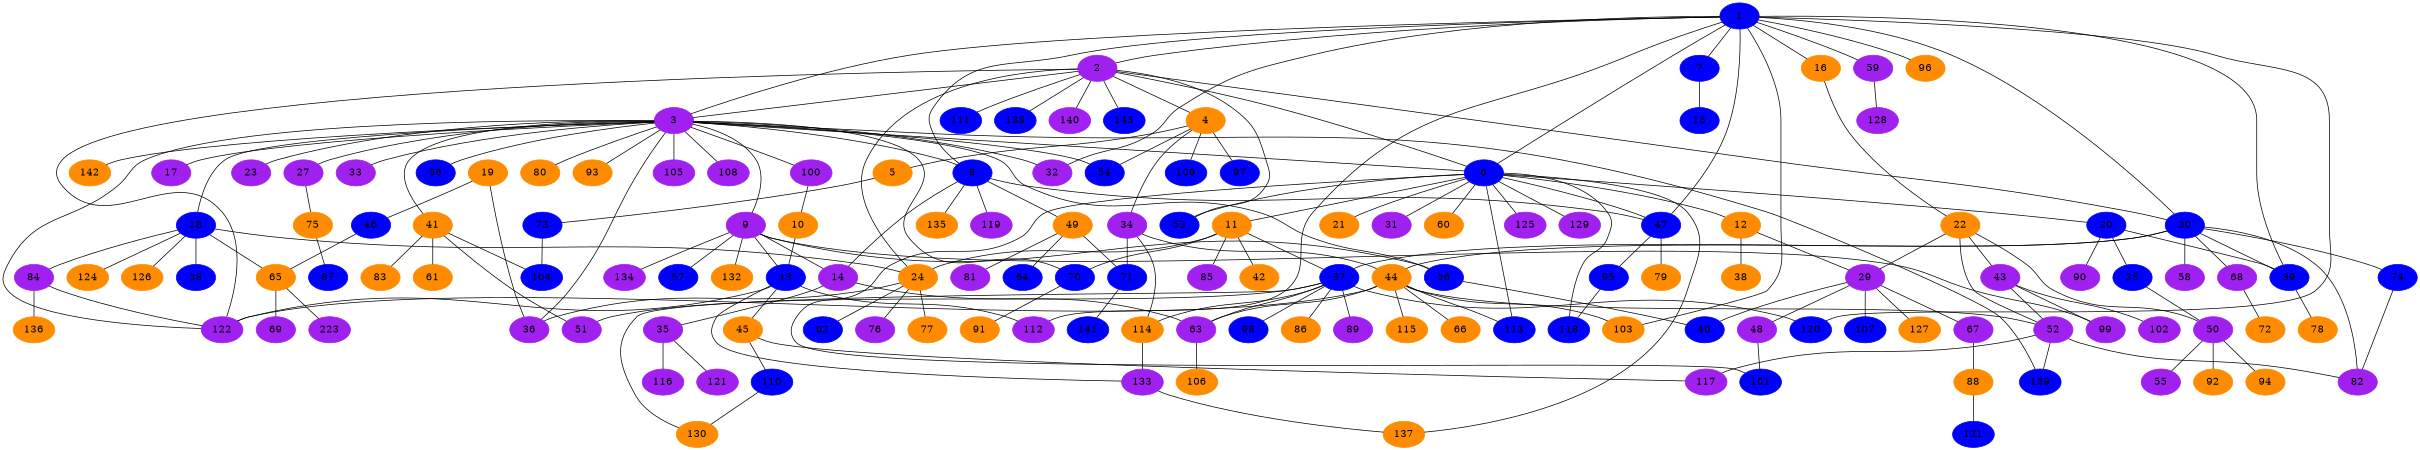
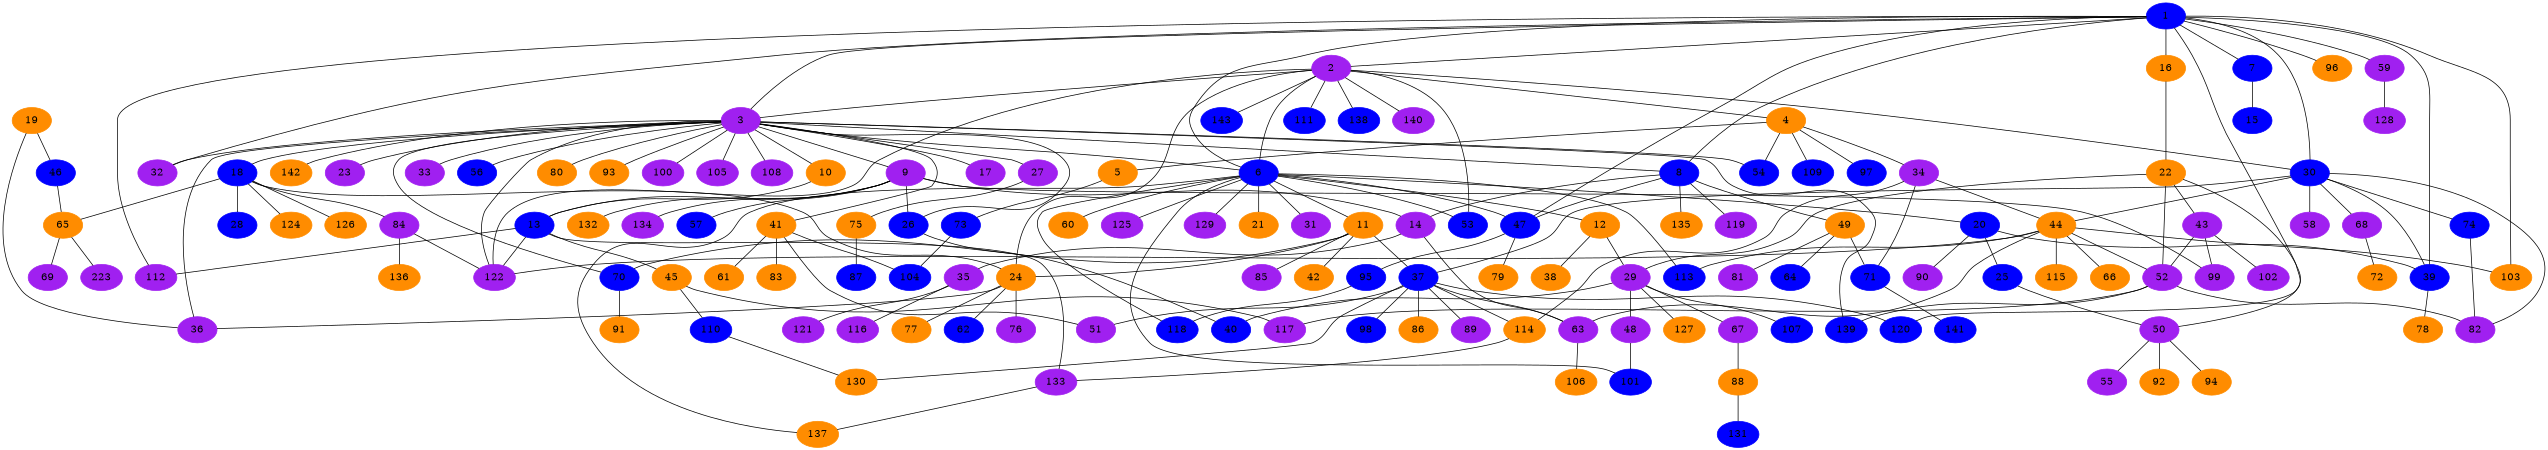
(805, 199) -> (783, 147)
